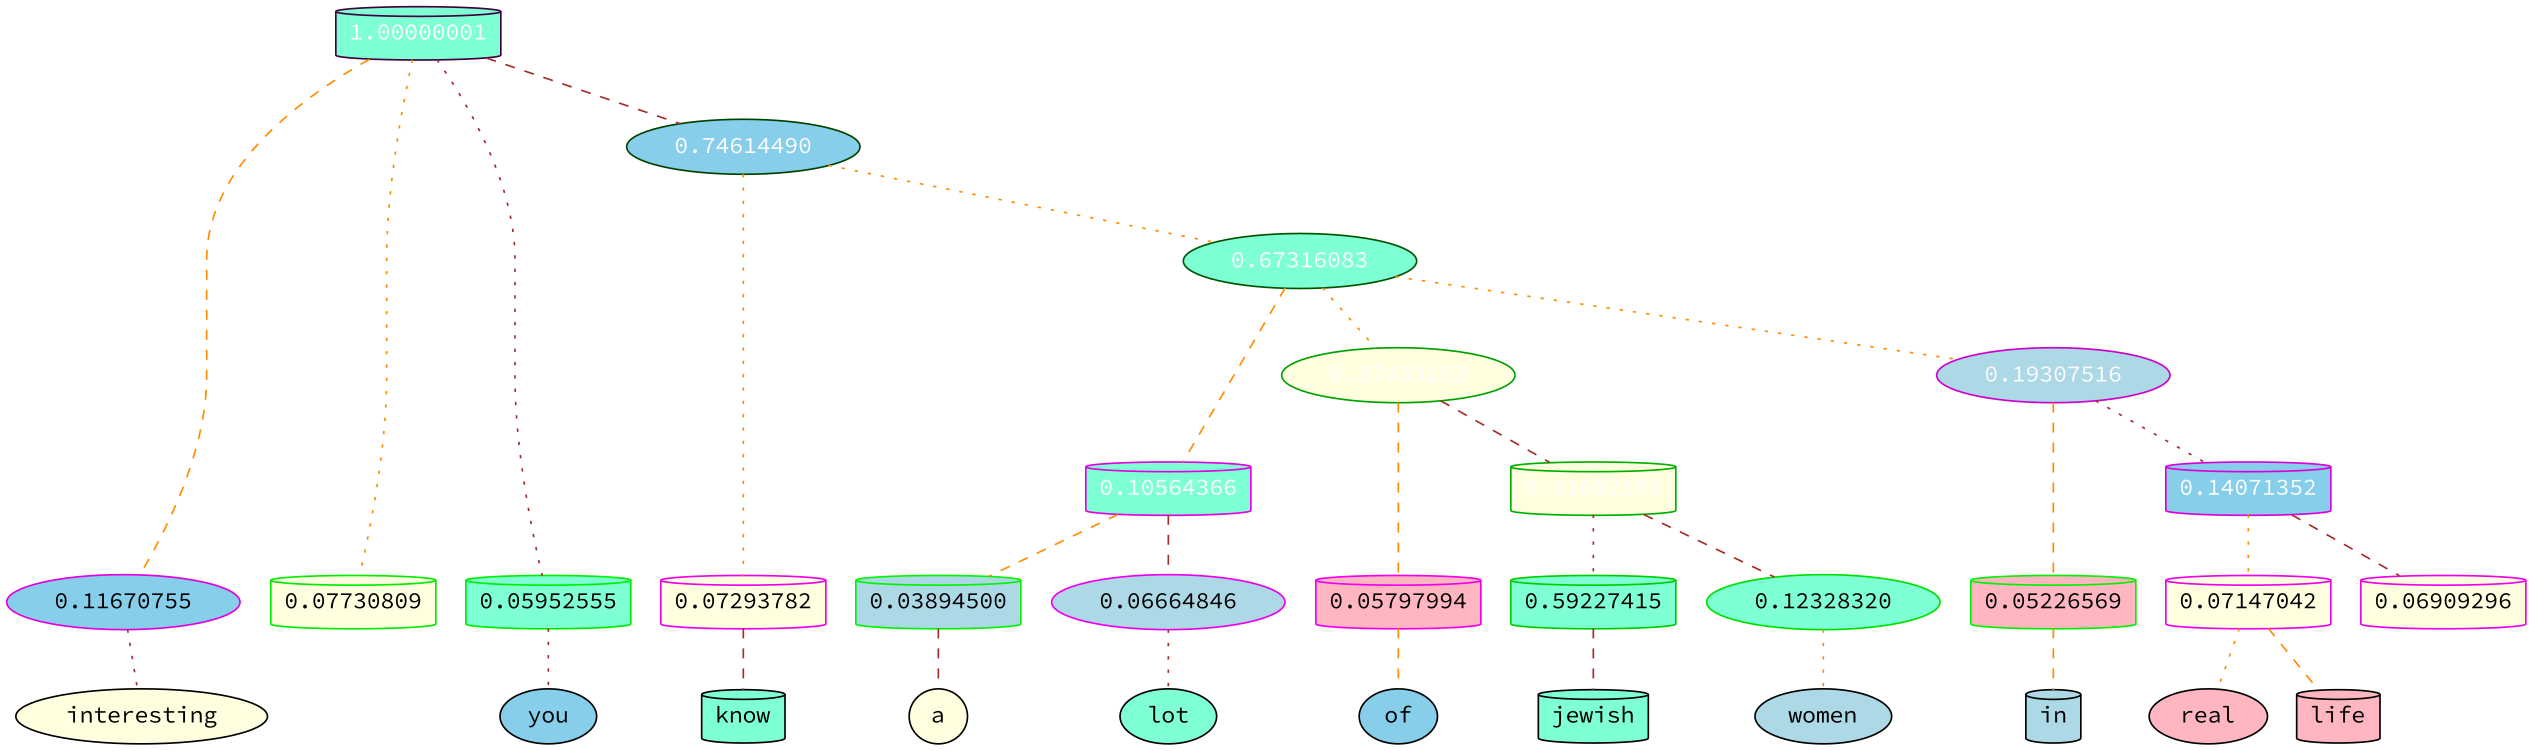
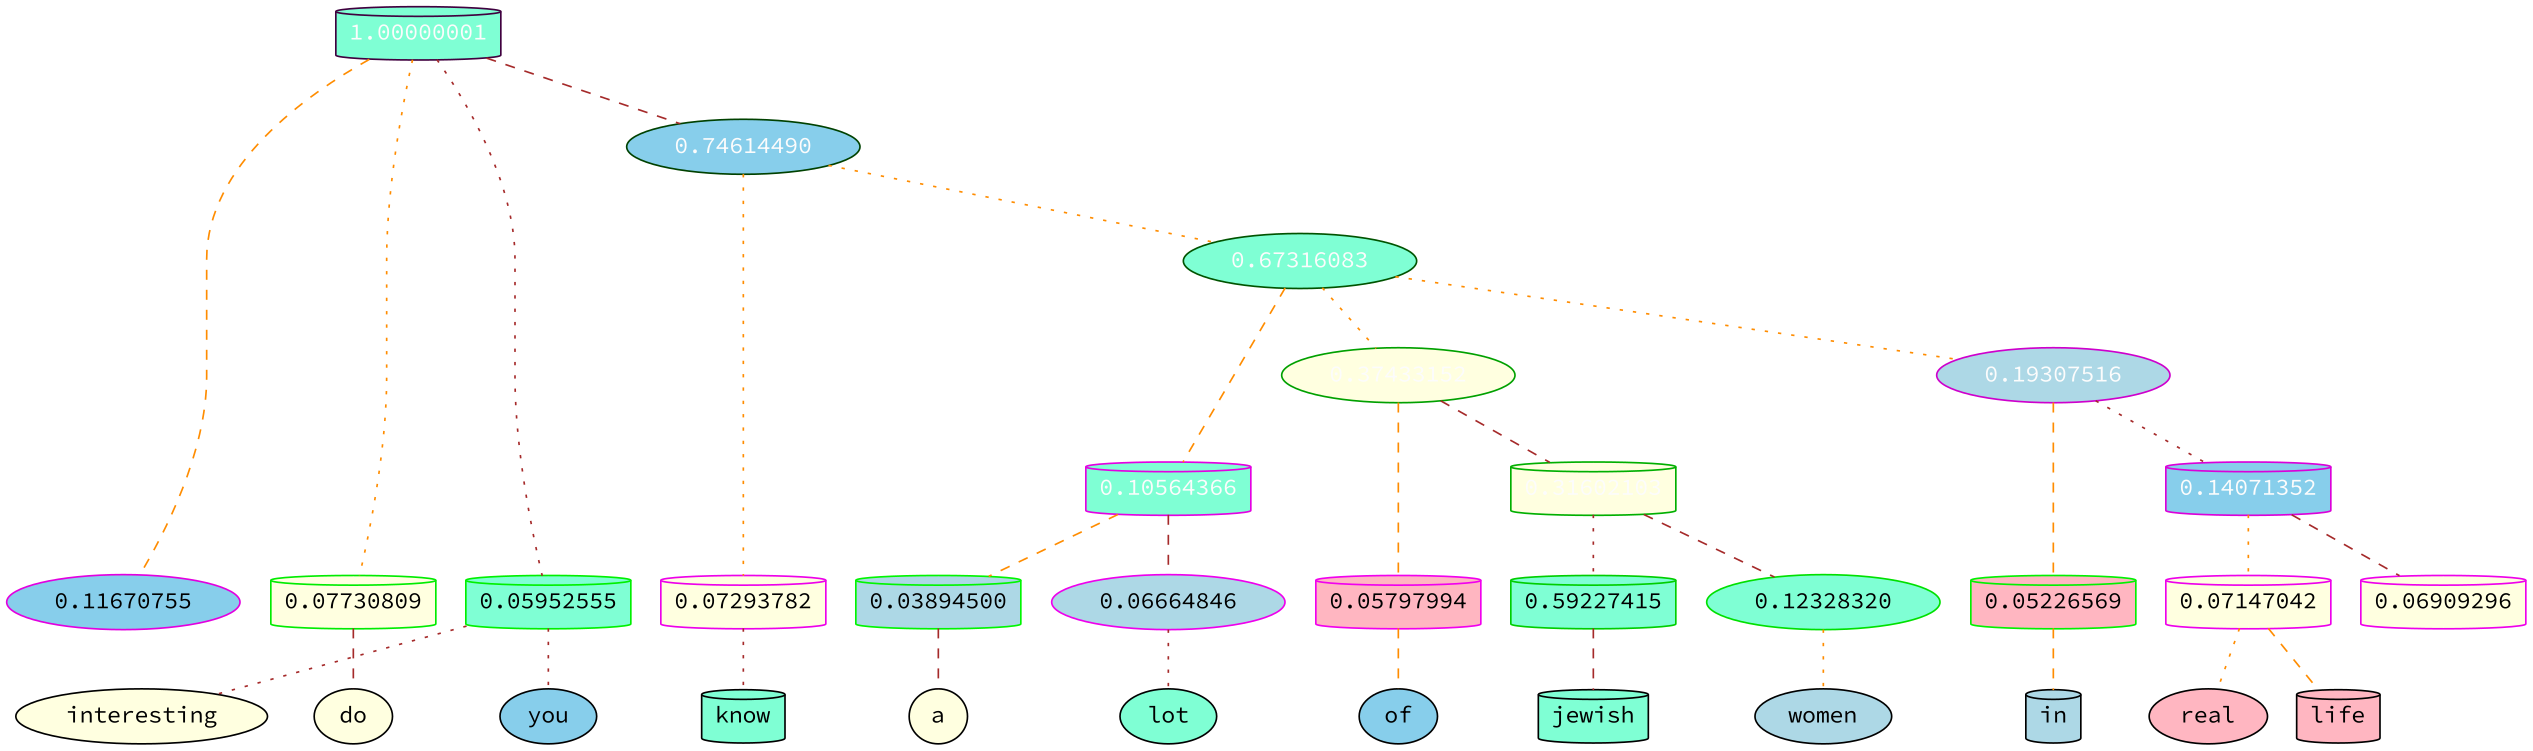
(133, 659) -> (342, 660)
(743, 659) -> (743, 659)
none -> (353, 716)
